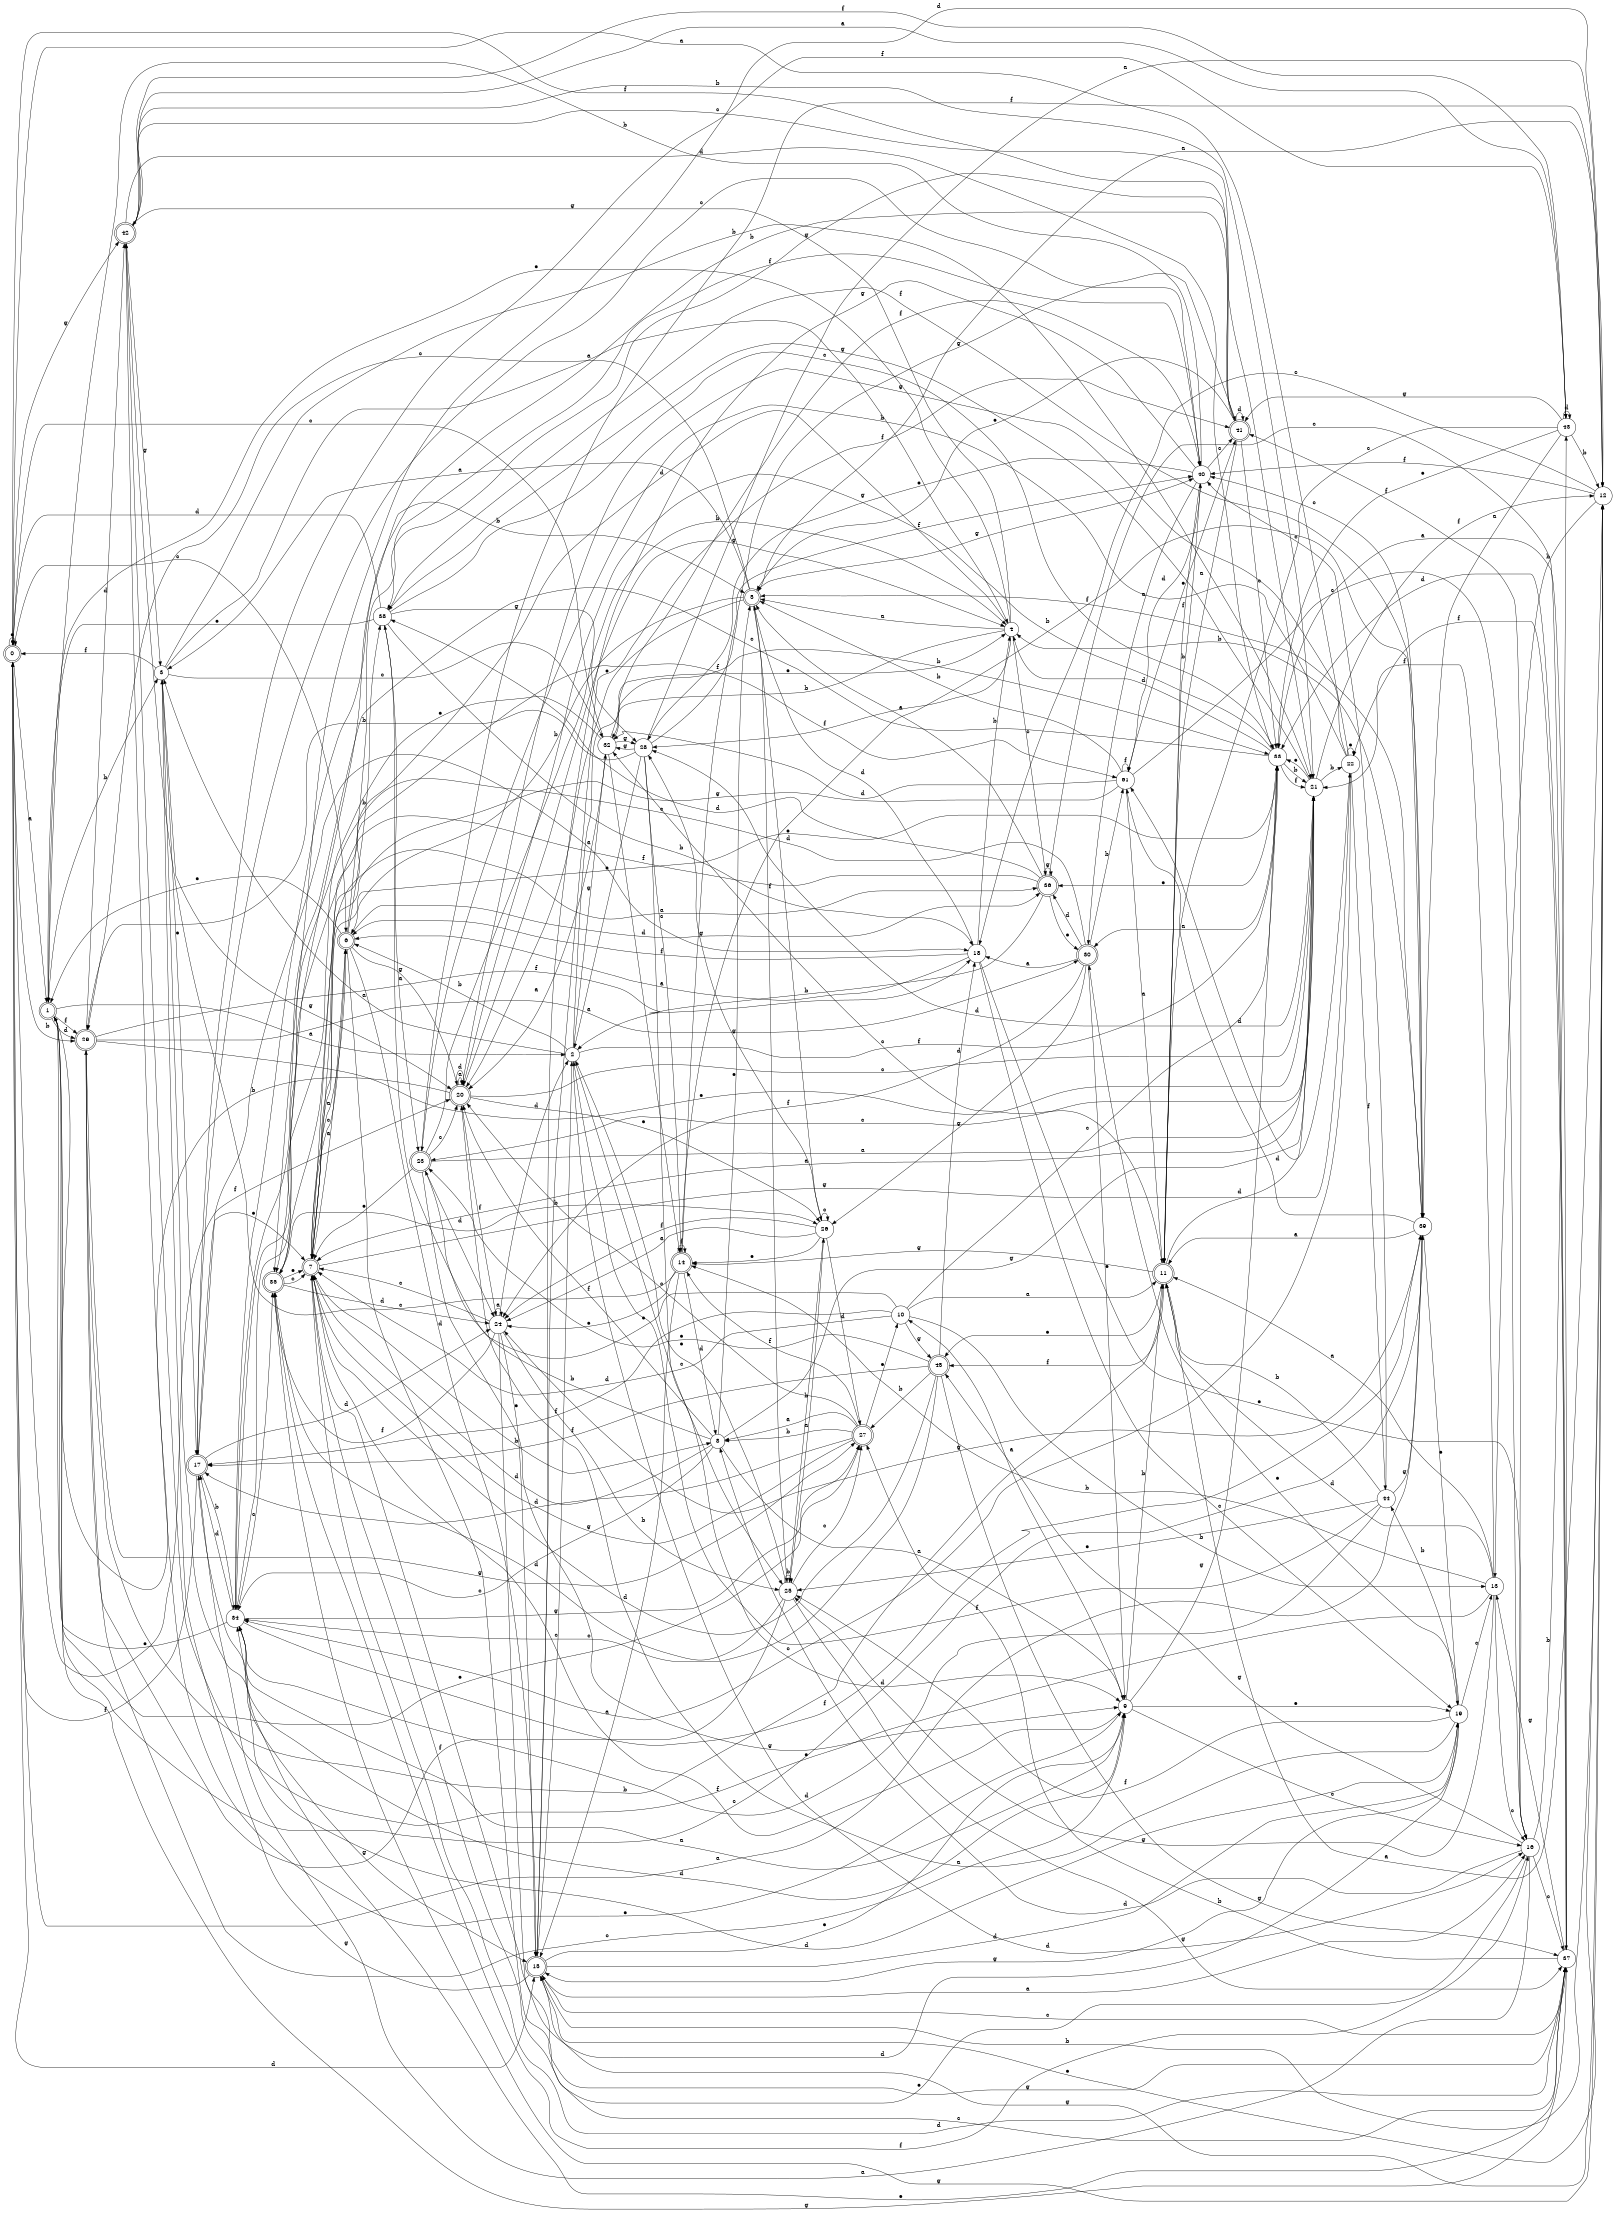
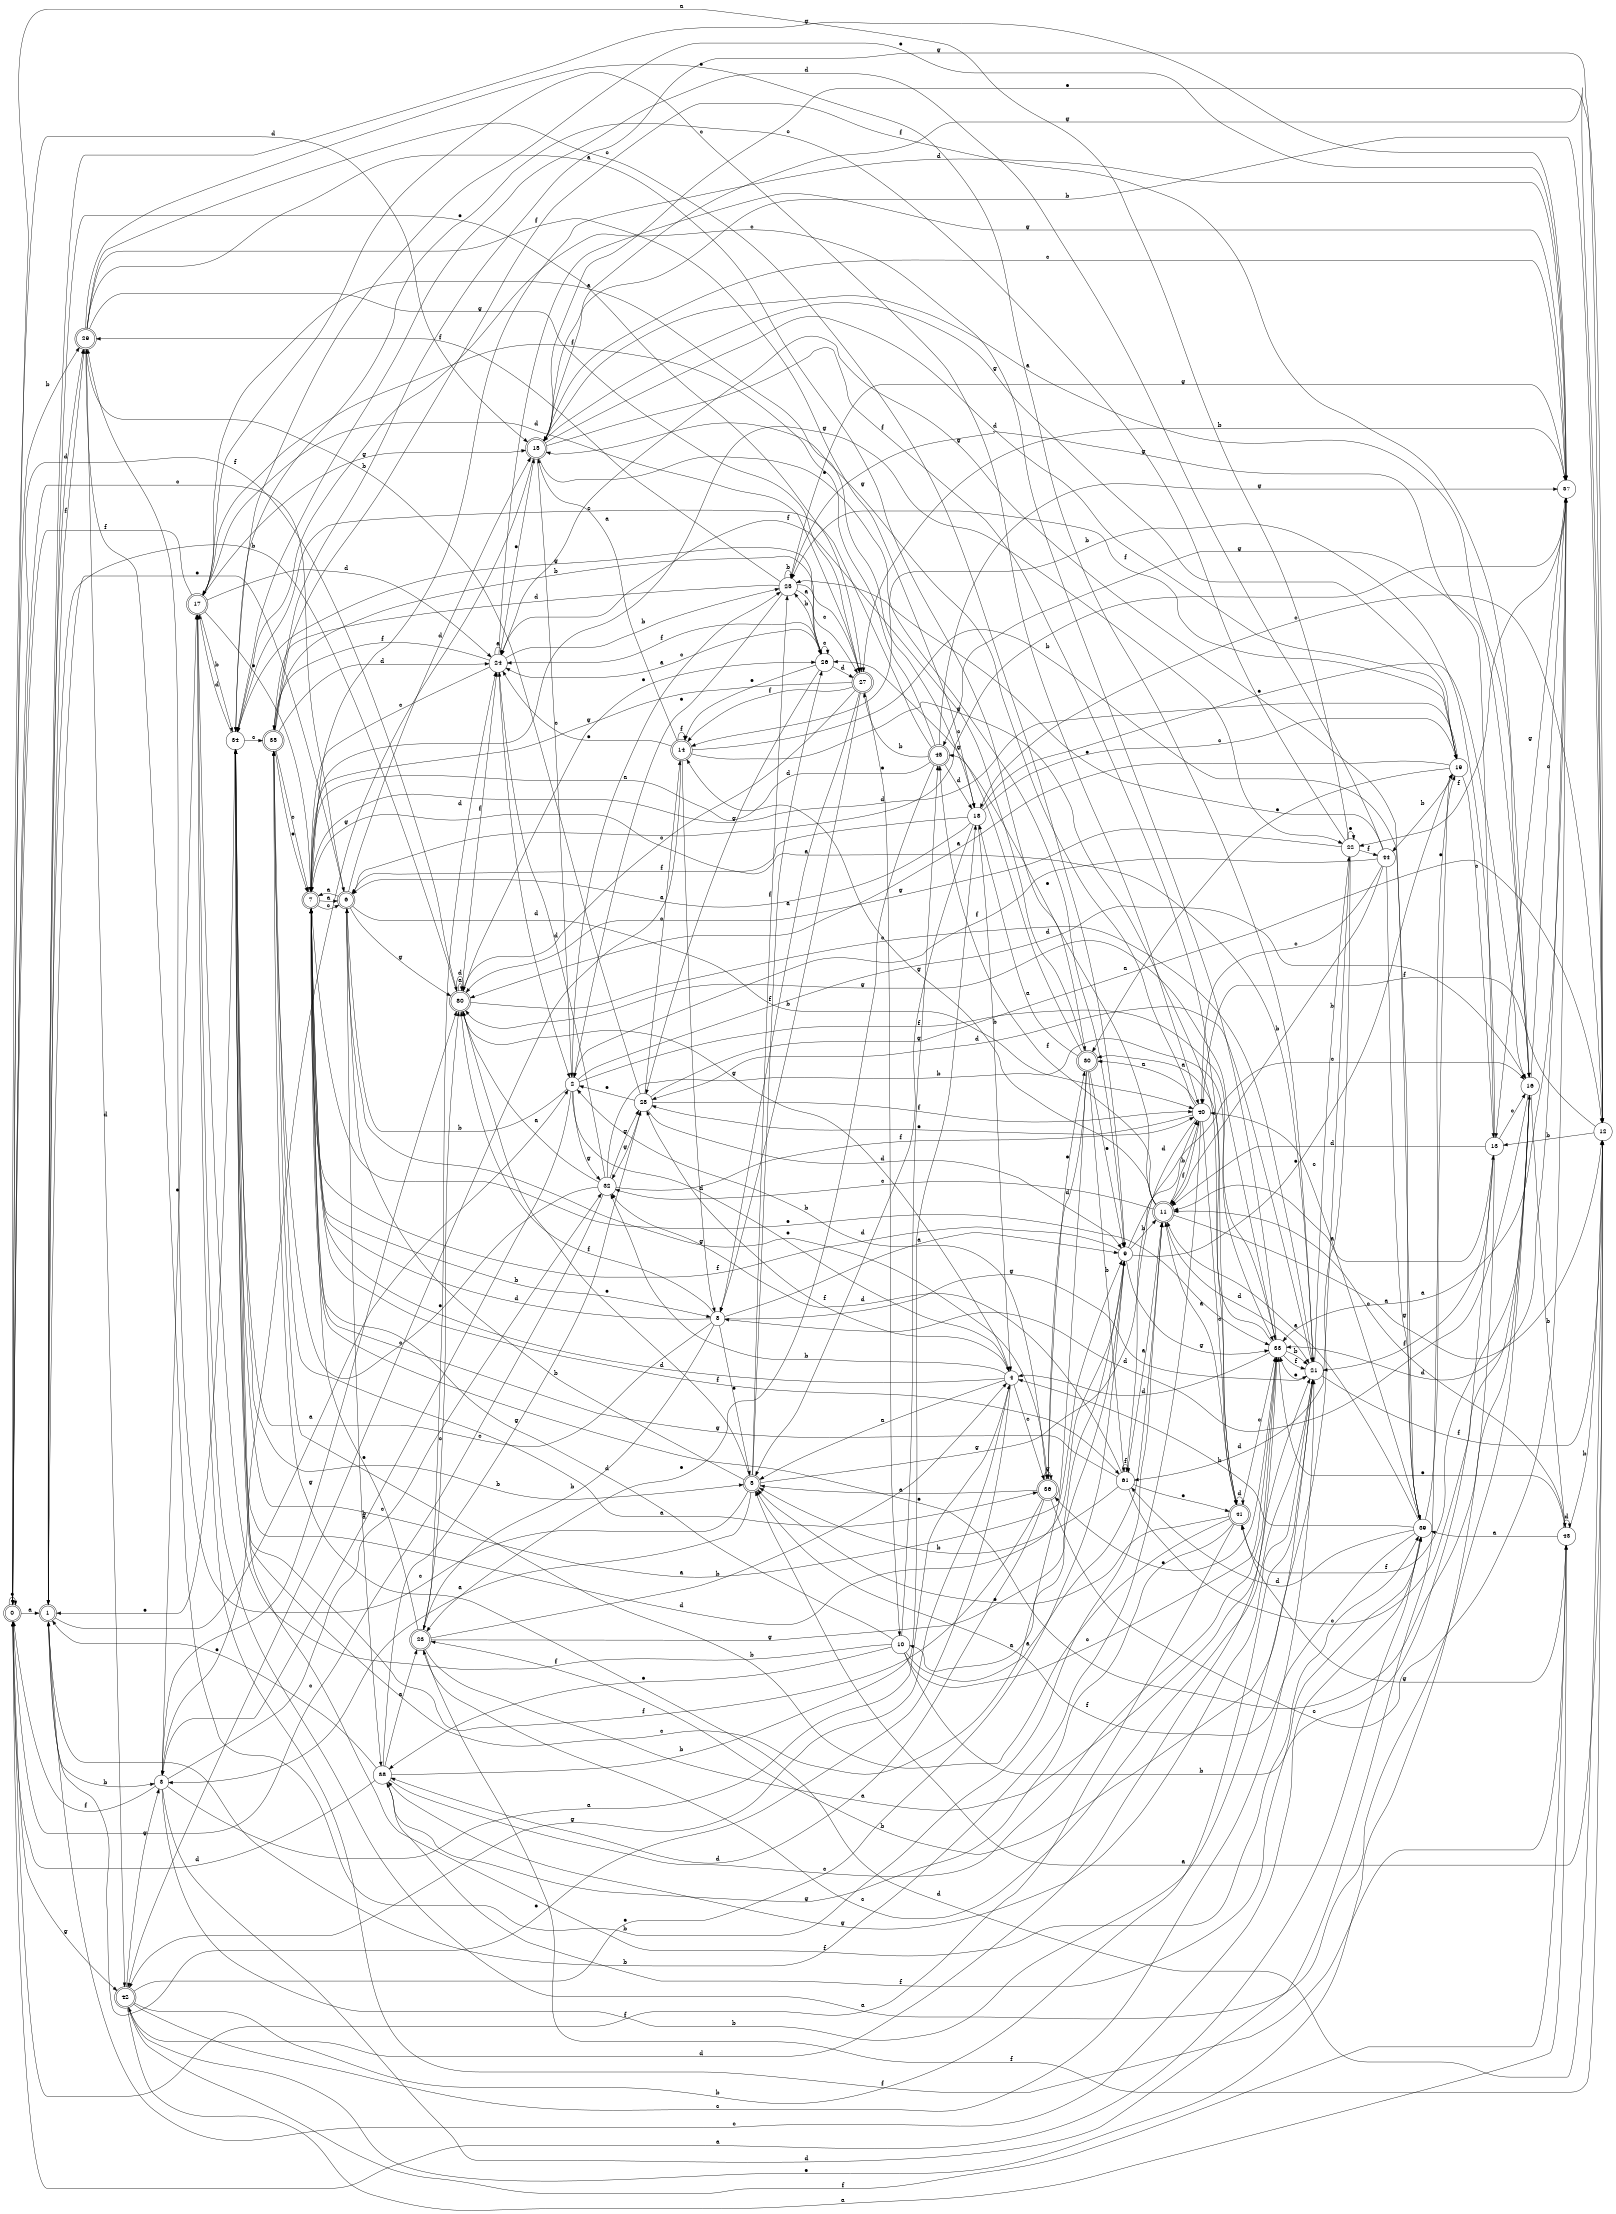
(644, 1001) -> (551, 927)
(460, 1095) -> (460, 1001)
(625, 1597) -> (625, 777)
